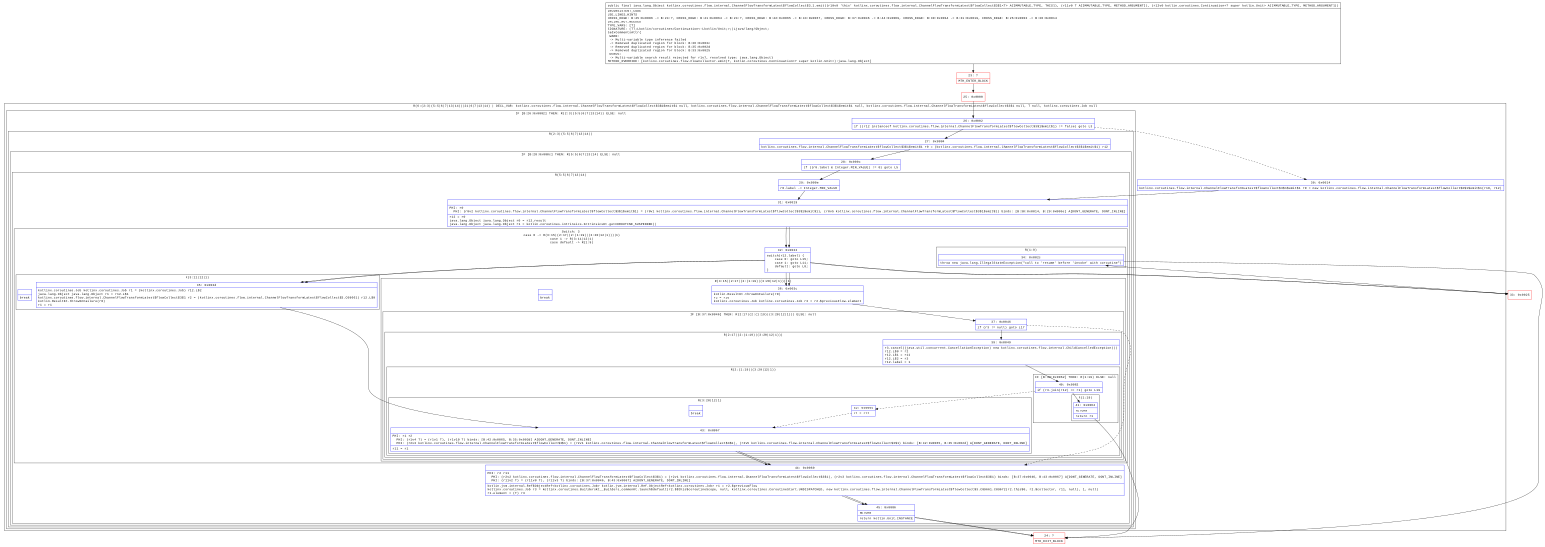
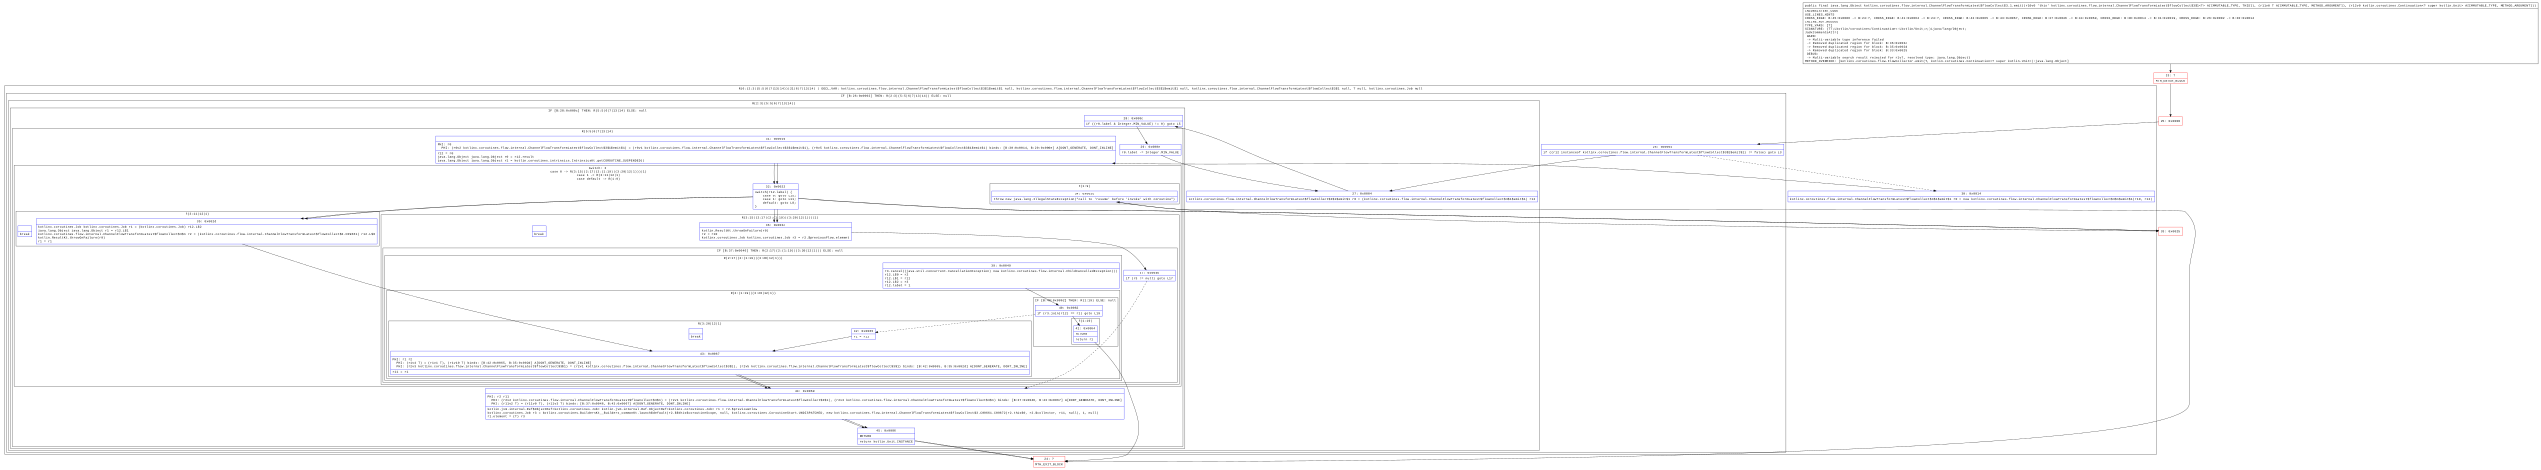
(802, 194) -> (1237, 177)
(1001, 334) -> none
(813, 420) -> (813, 343)
